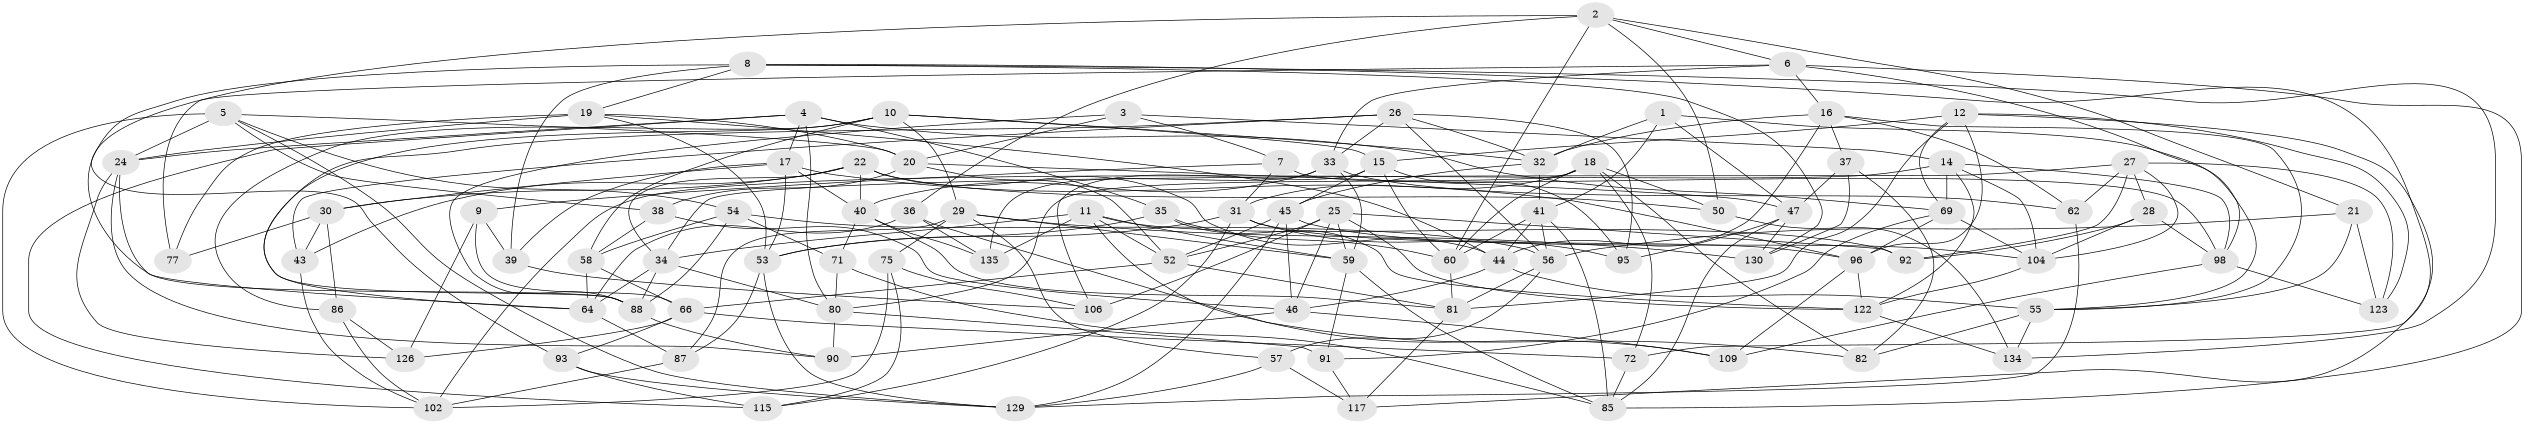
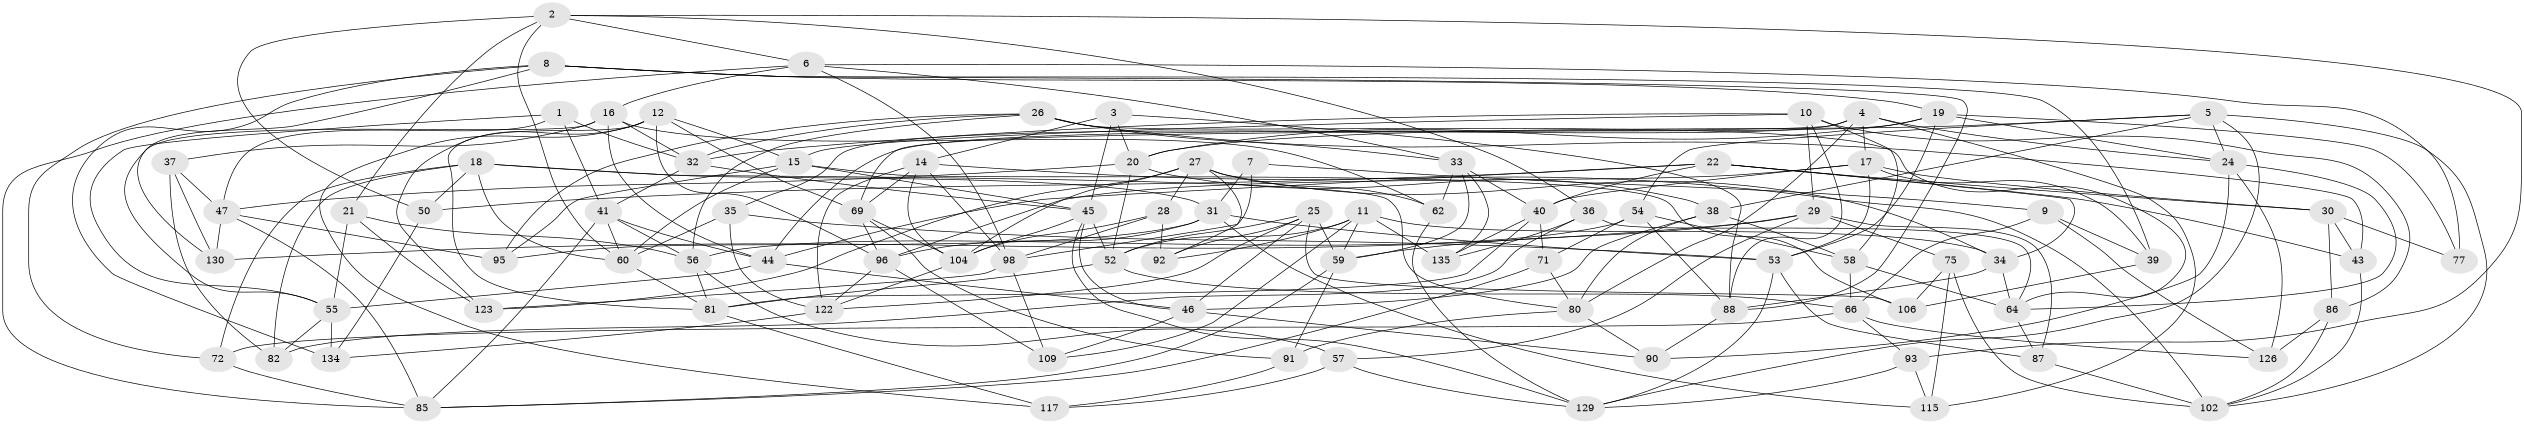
(1226, 142) -> (1102, 161)
(748, 286) -> (1629, 245)
